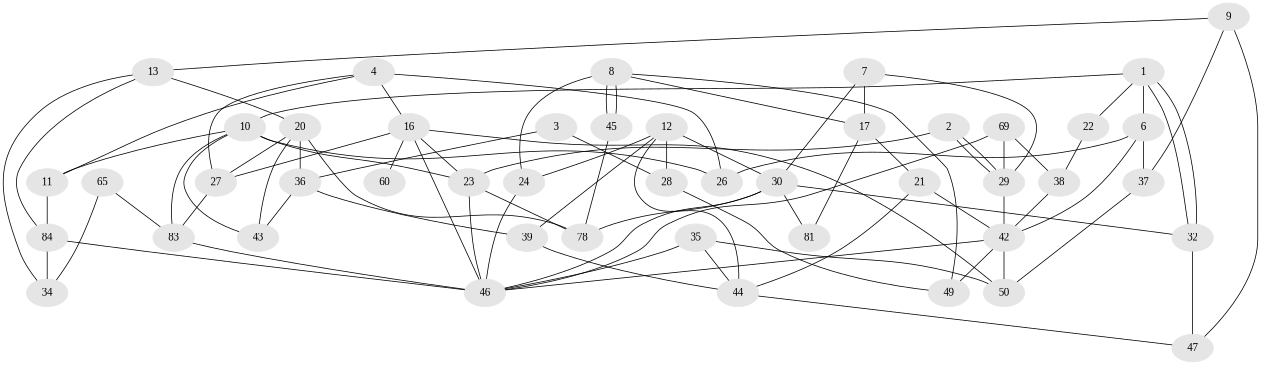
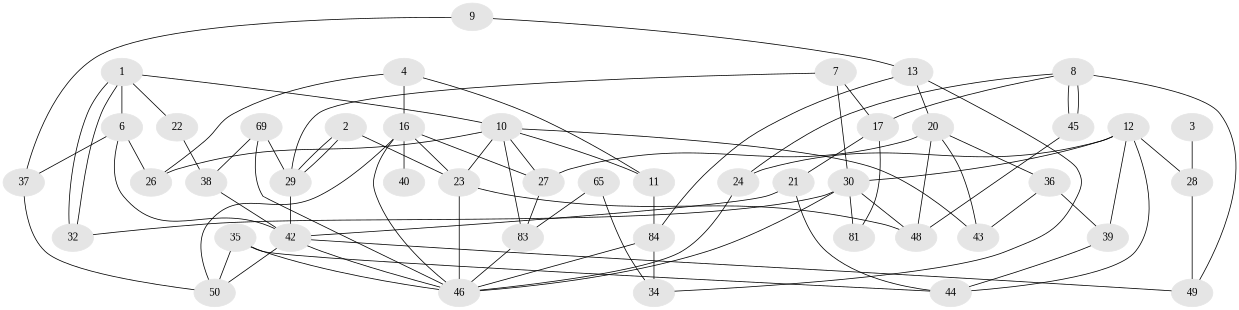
(255, 94) -> (522, 155)
(444, 150) -> none
(385, 182) -> (404, 182)
(582, 238) -> (916, 238)
(1193, 348) -> none
